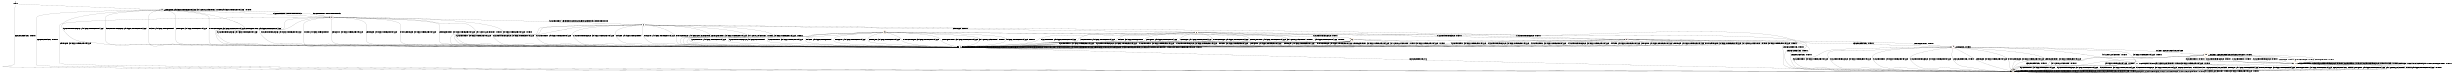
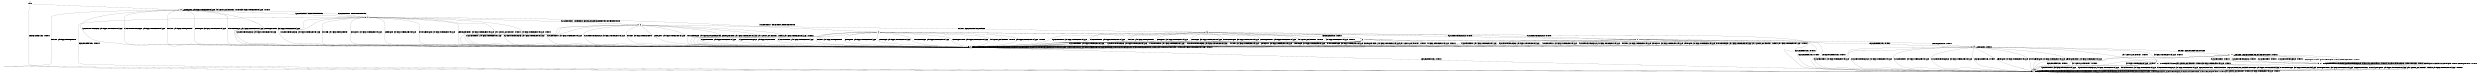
none -> (623, 21)
(960, 29) -> (971, 29)
(1354, 32) -> (1812, 45)
(1325, 36) -> (1332, 36)
(47, 40) -> (64, 40)
(76, 43) -> (89, 43)
(1801, 55) -> (1834, 55)
(1418, 59) -> (1431, 59)
